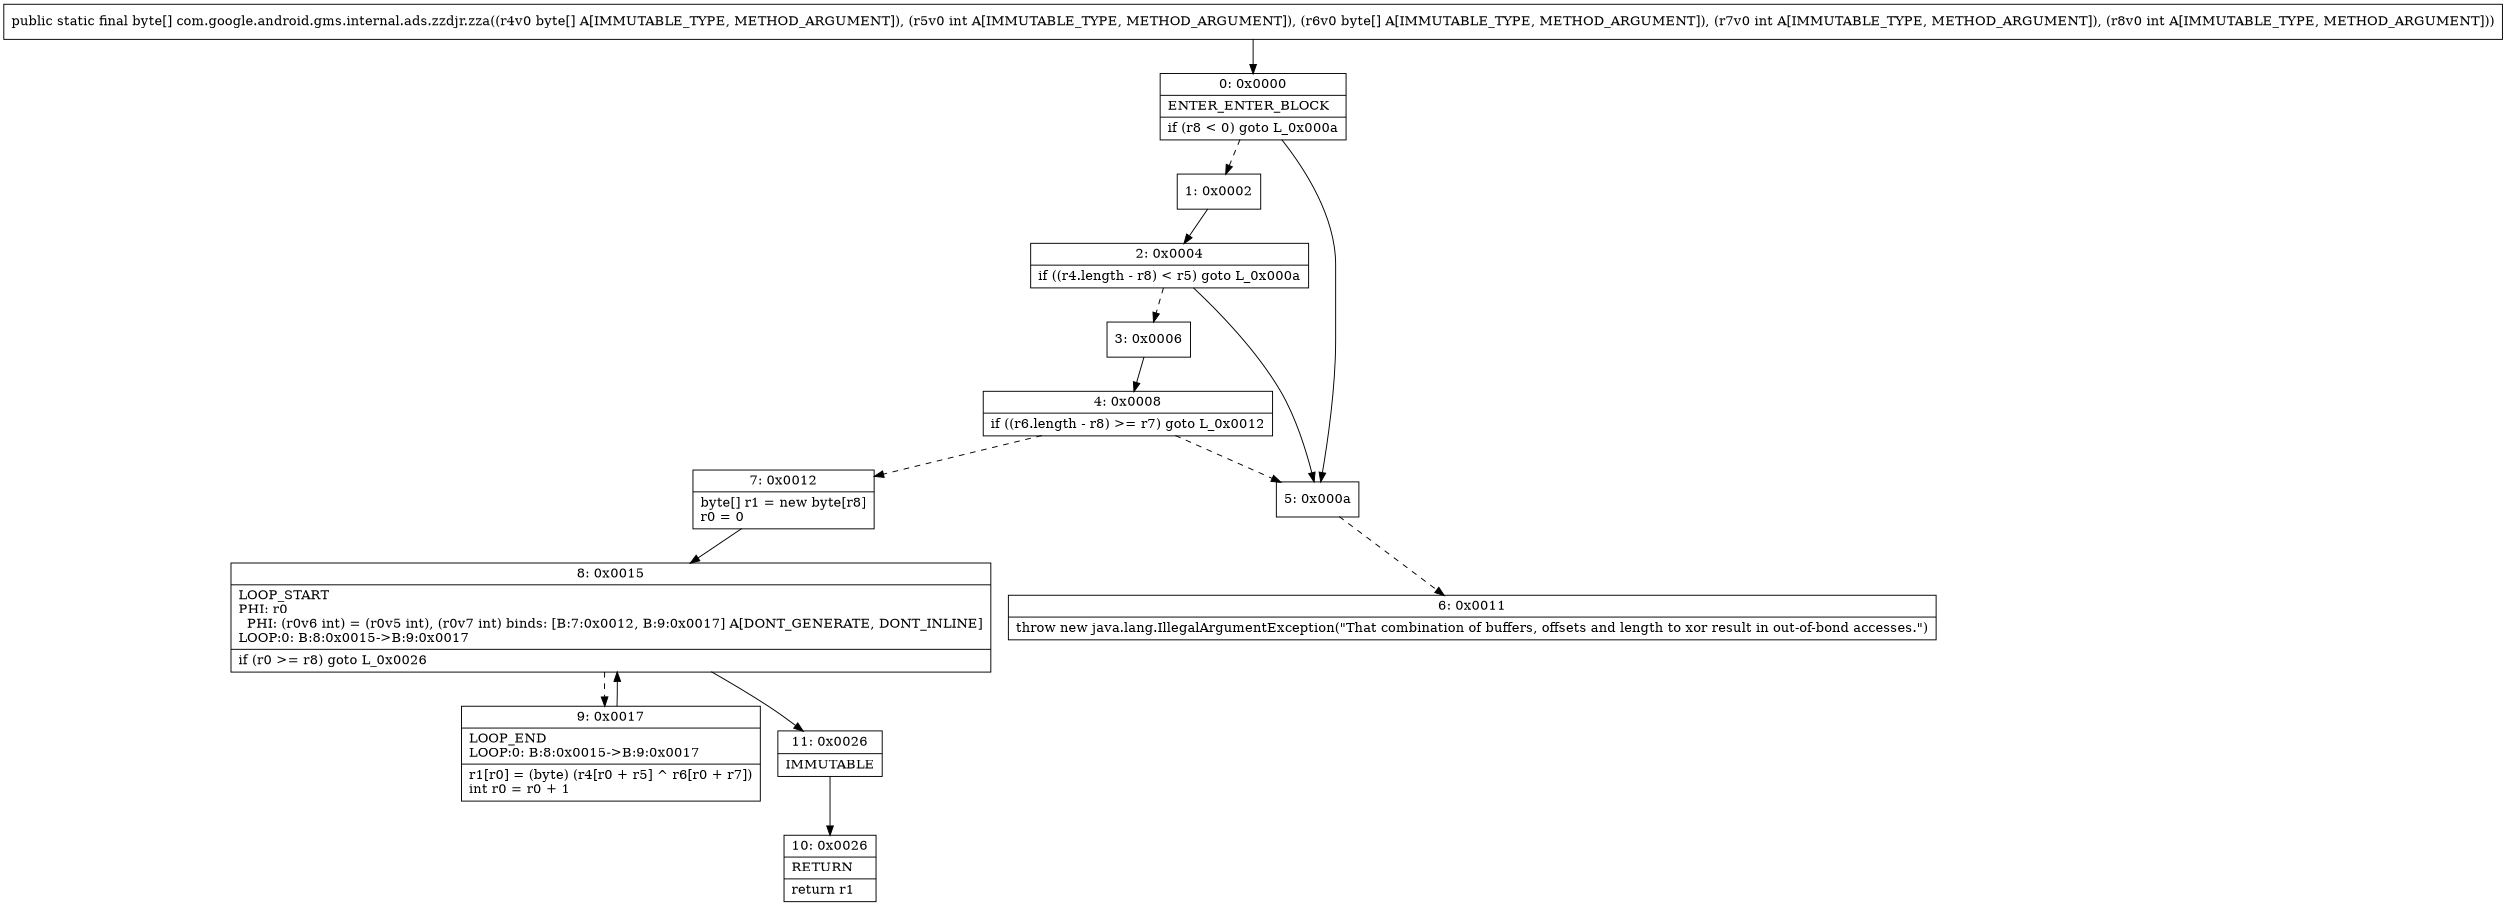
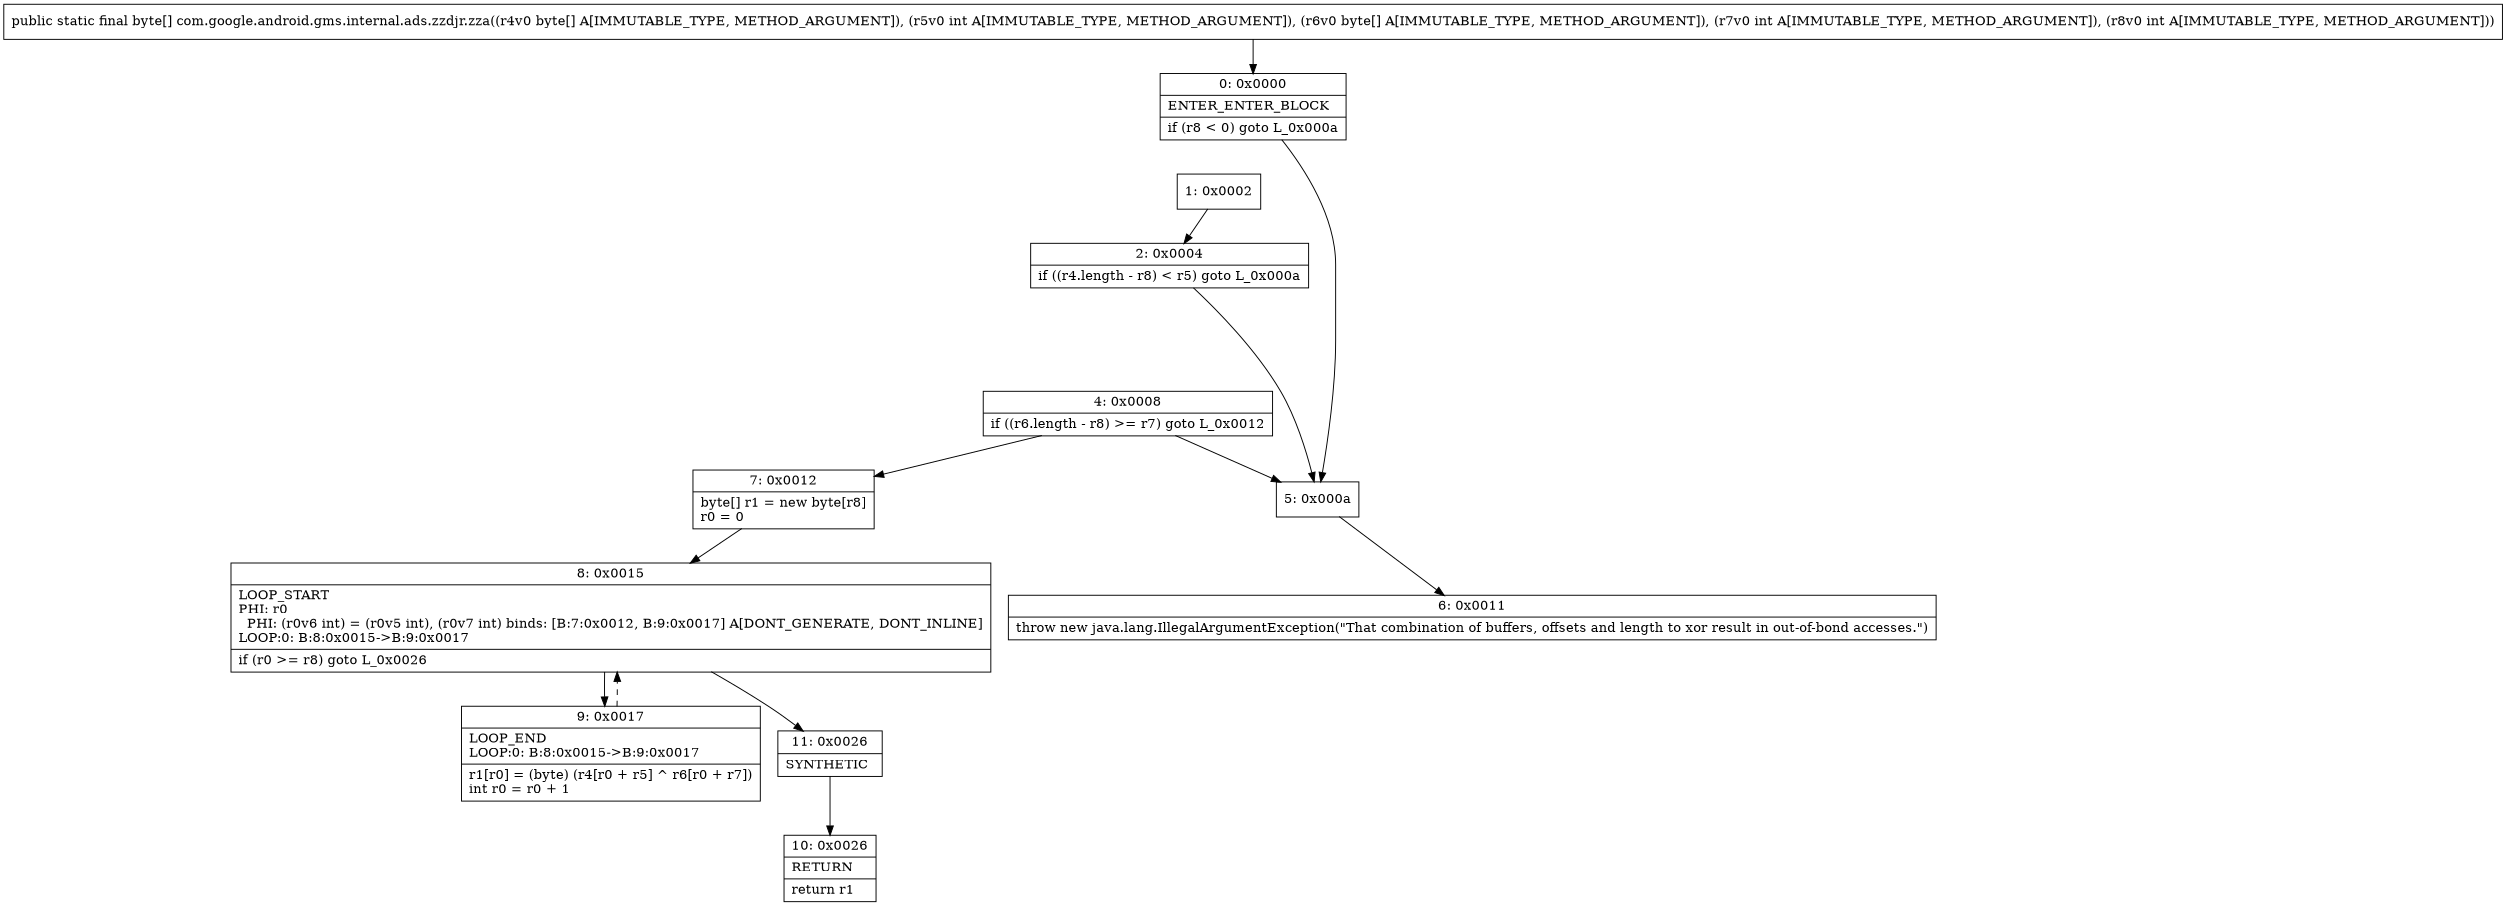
(1235, 152) -> none
(1149, 340) -> none
(963, 455) -> (963, 455)
(1224, 457) -> (1224, 457)
(1388, 553) -> (1388, 553)
(605, 684) -> (605, 684)
(617, 694) -> (617, 694)
(830, 765) -> (827, 765)
